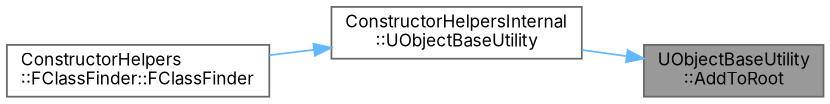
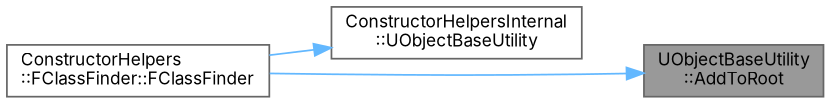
(604, 53) -> (448, 75)
